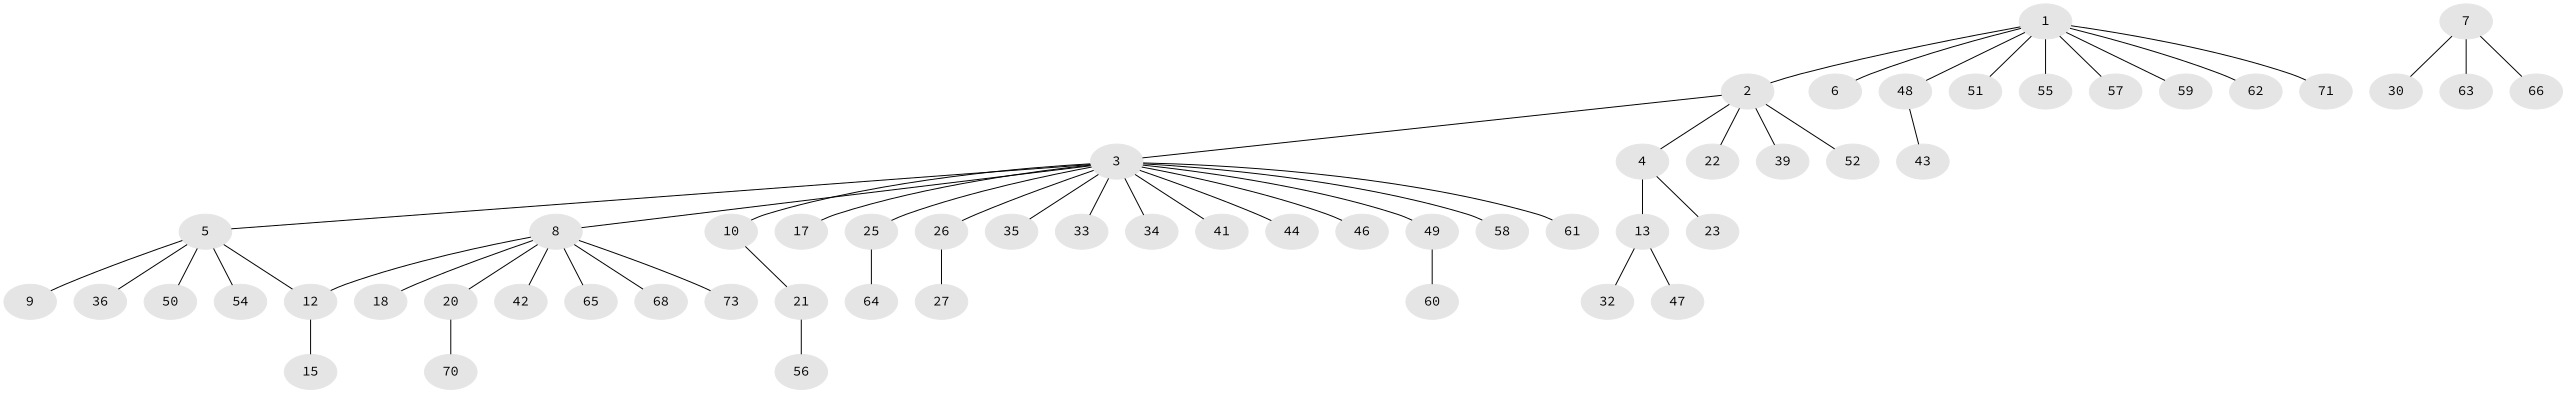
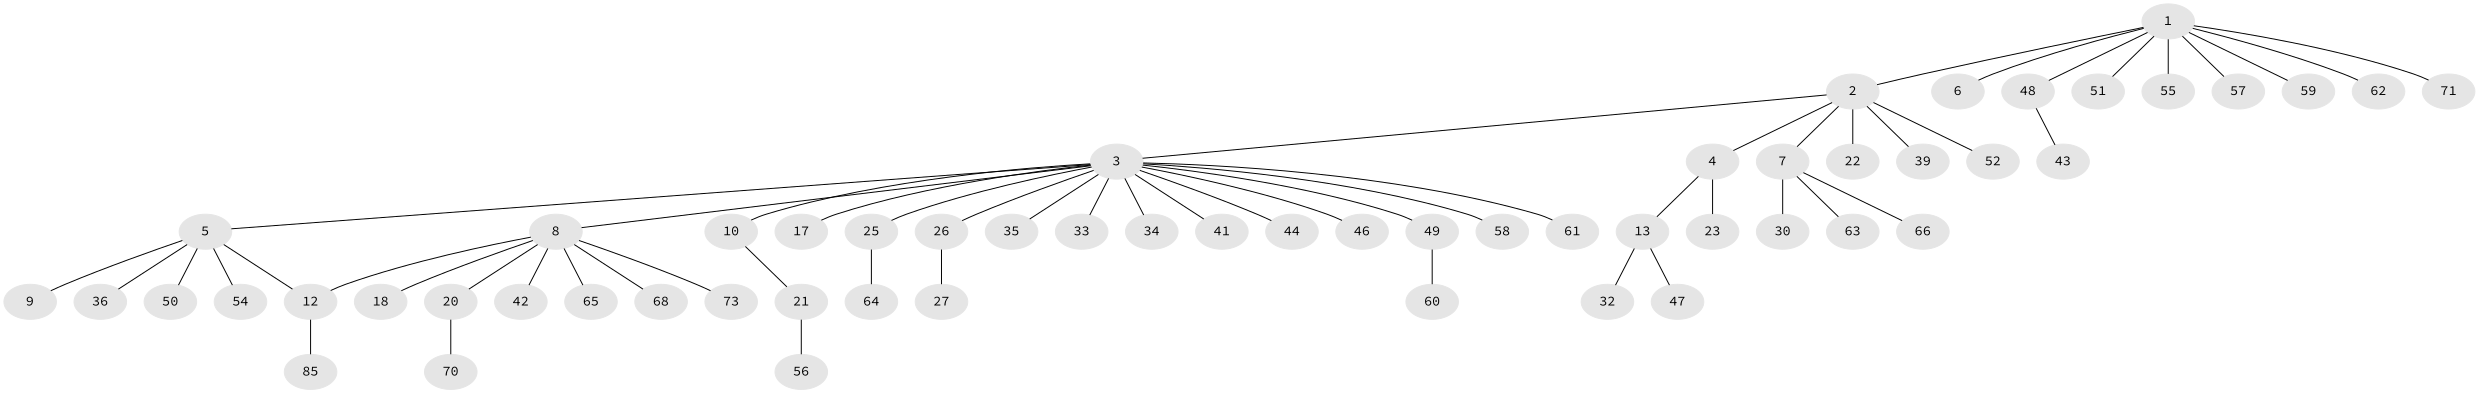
none -> (1818, 126)
(311, 372) -> (311, 372)
